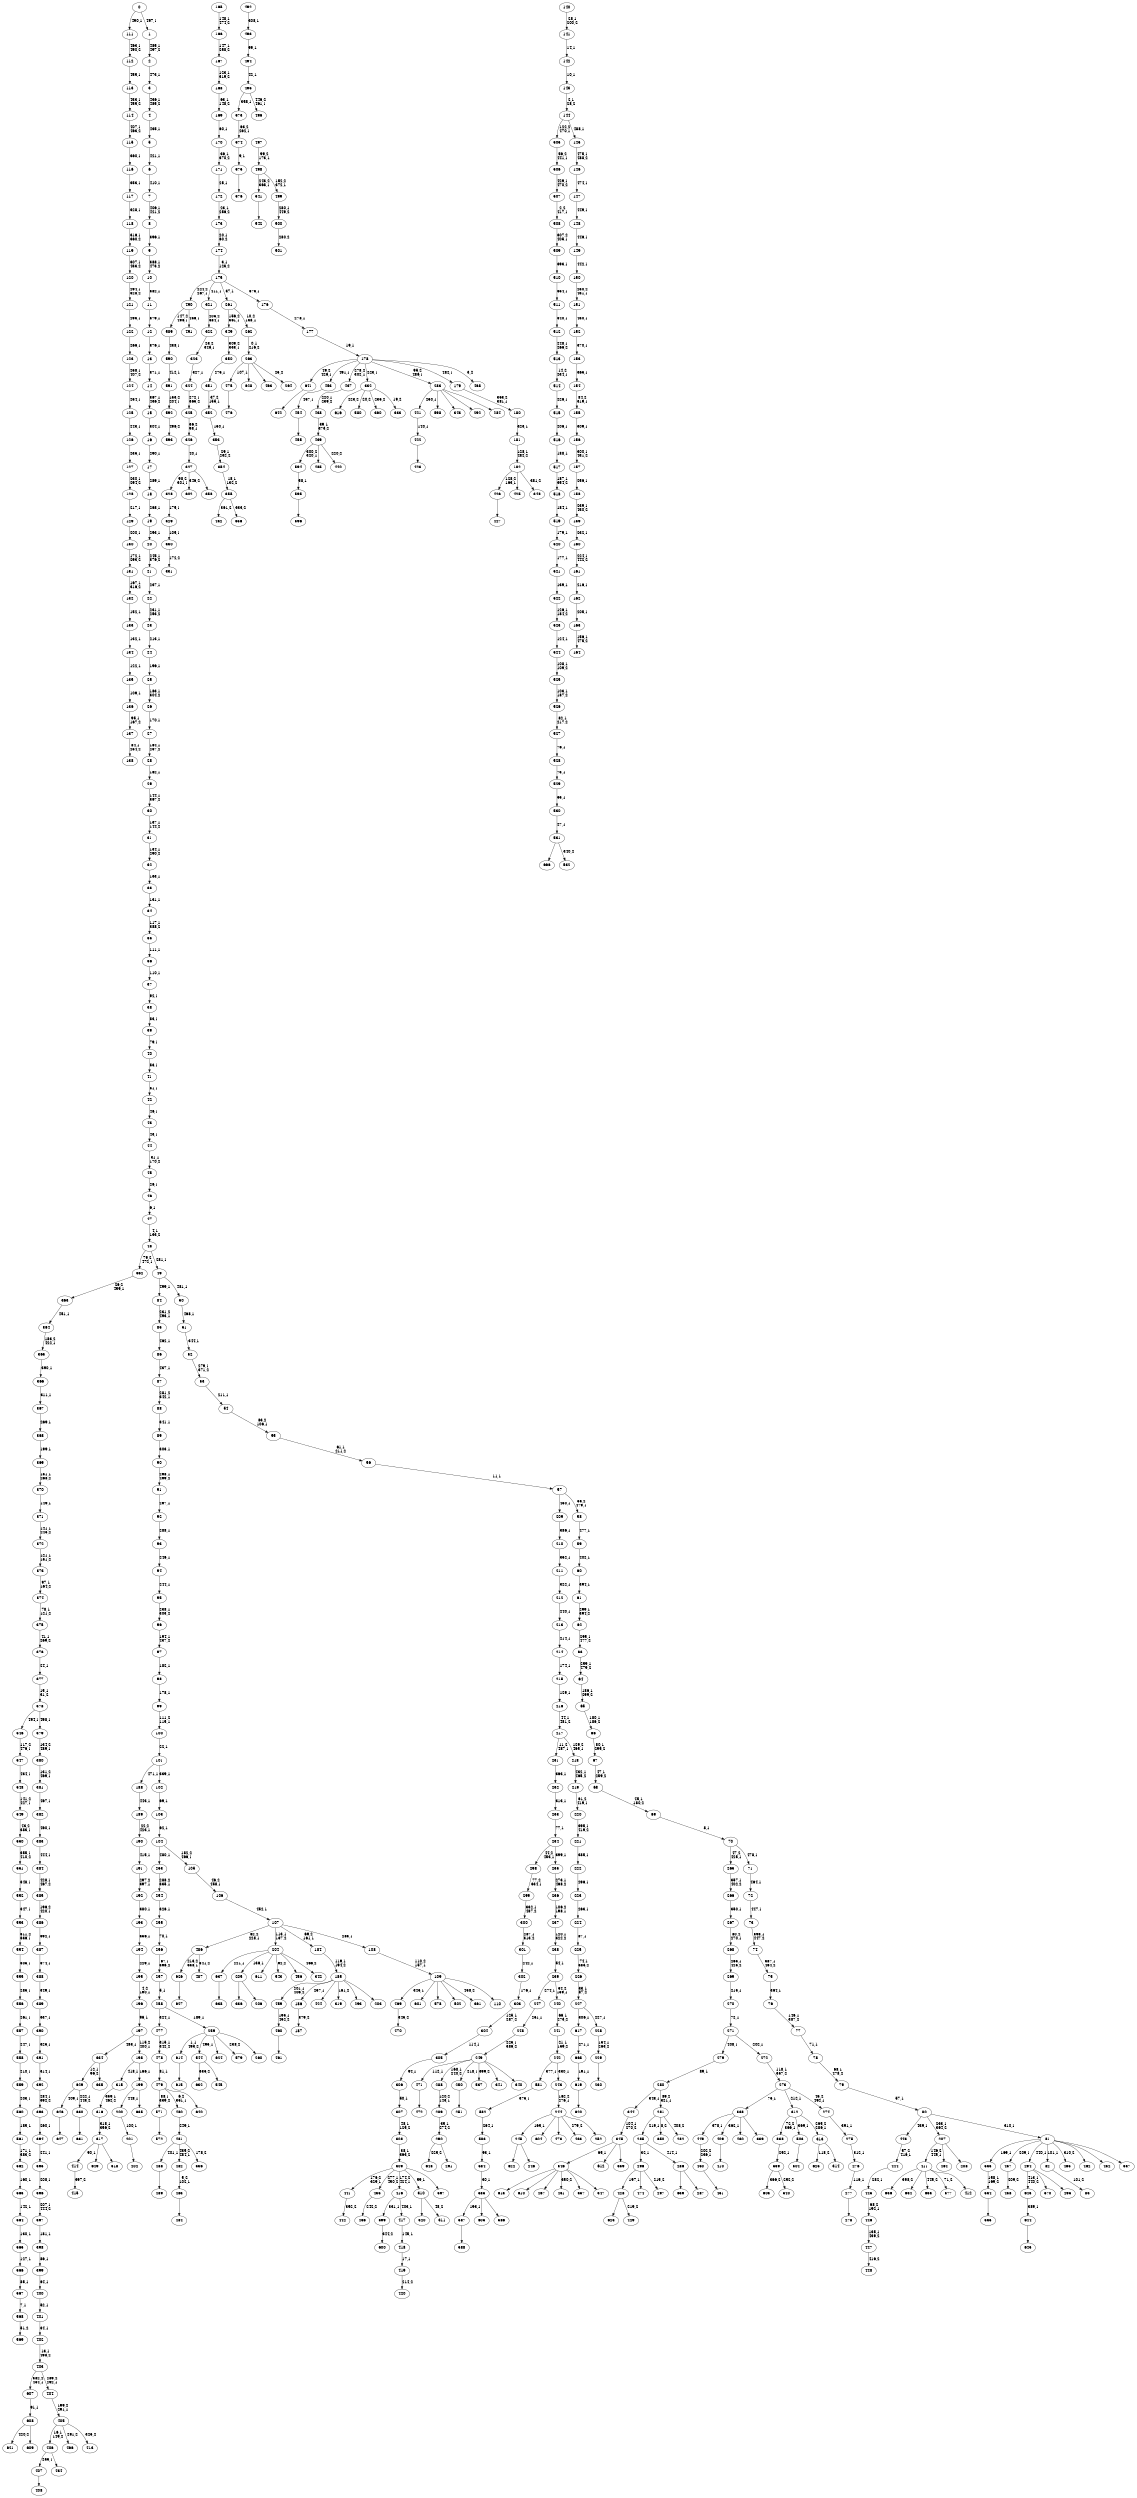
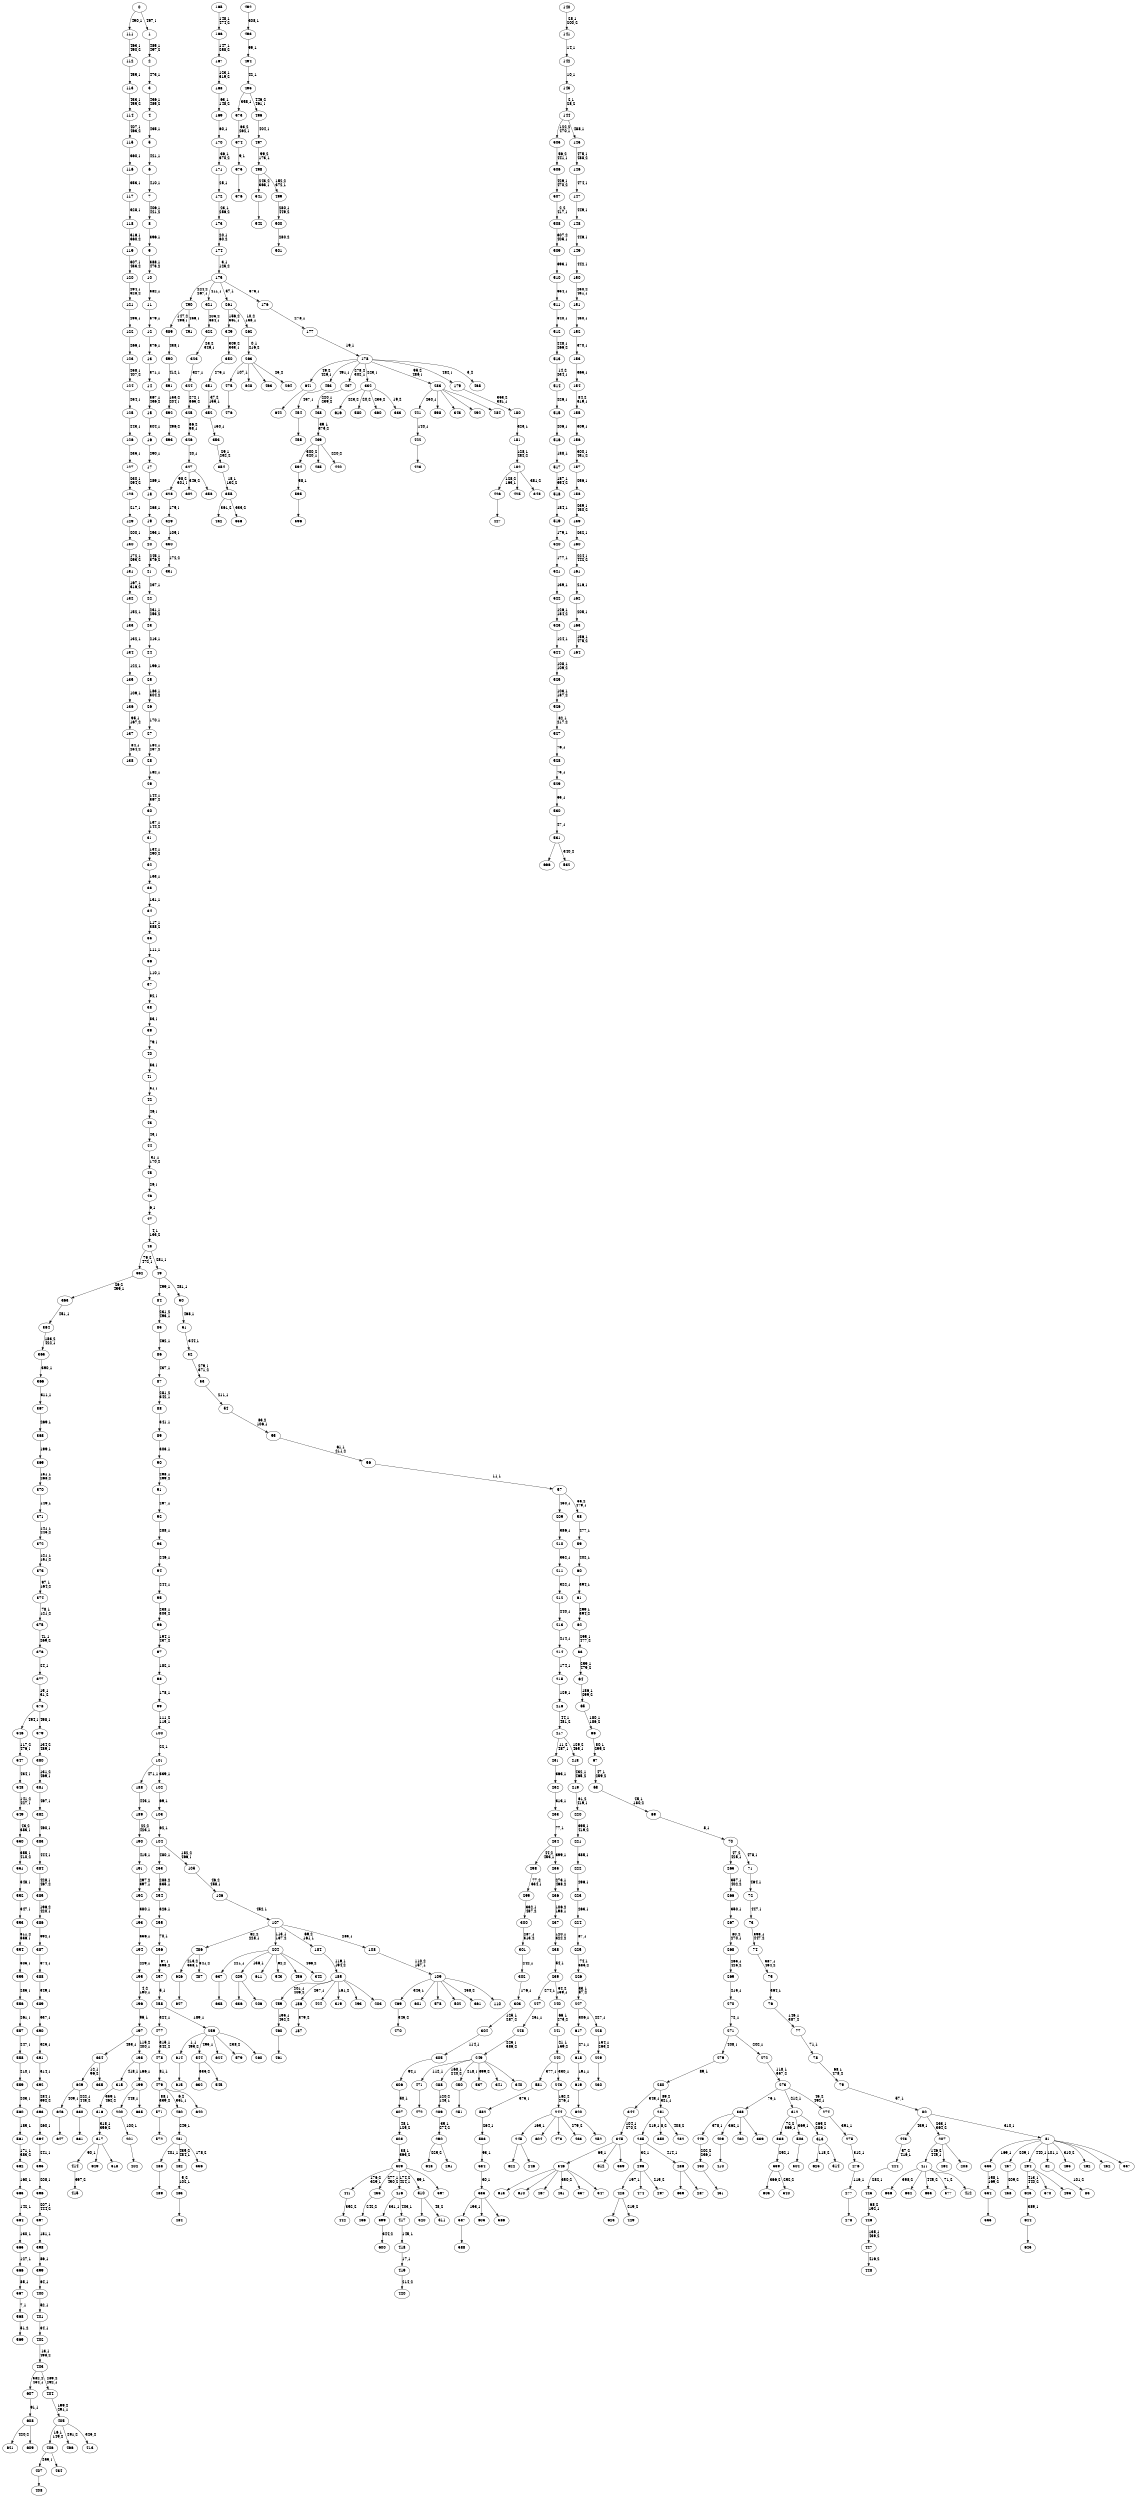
none -> (259, 128)
(578, 2058) -> (578, 2058)
